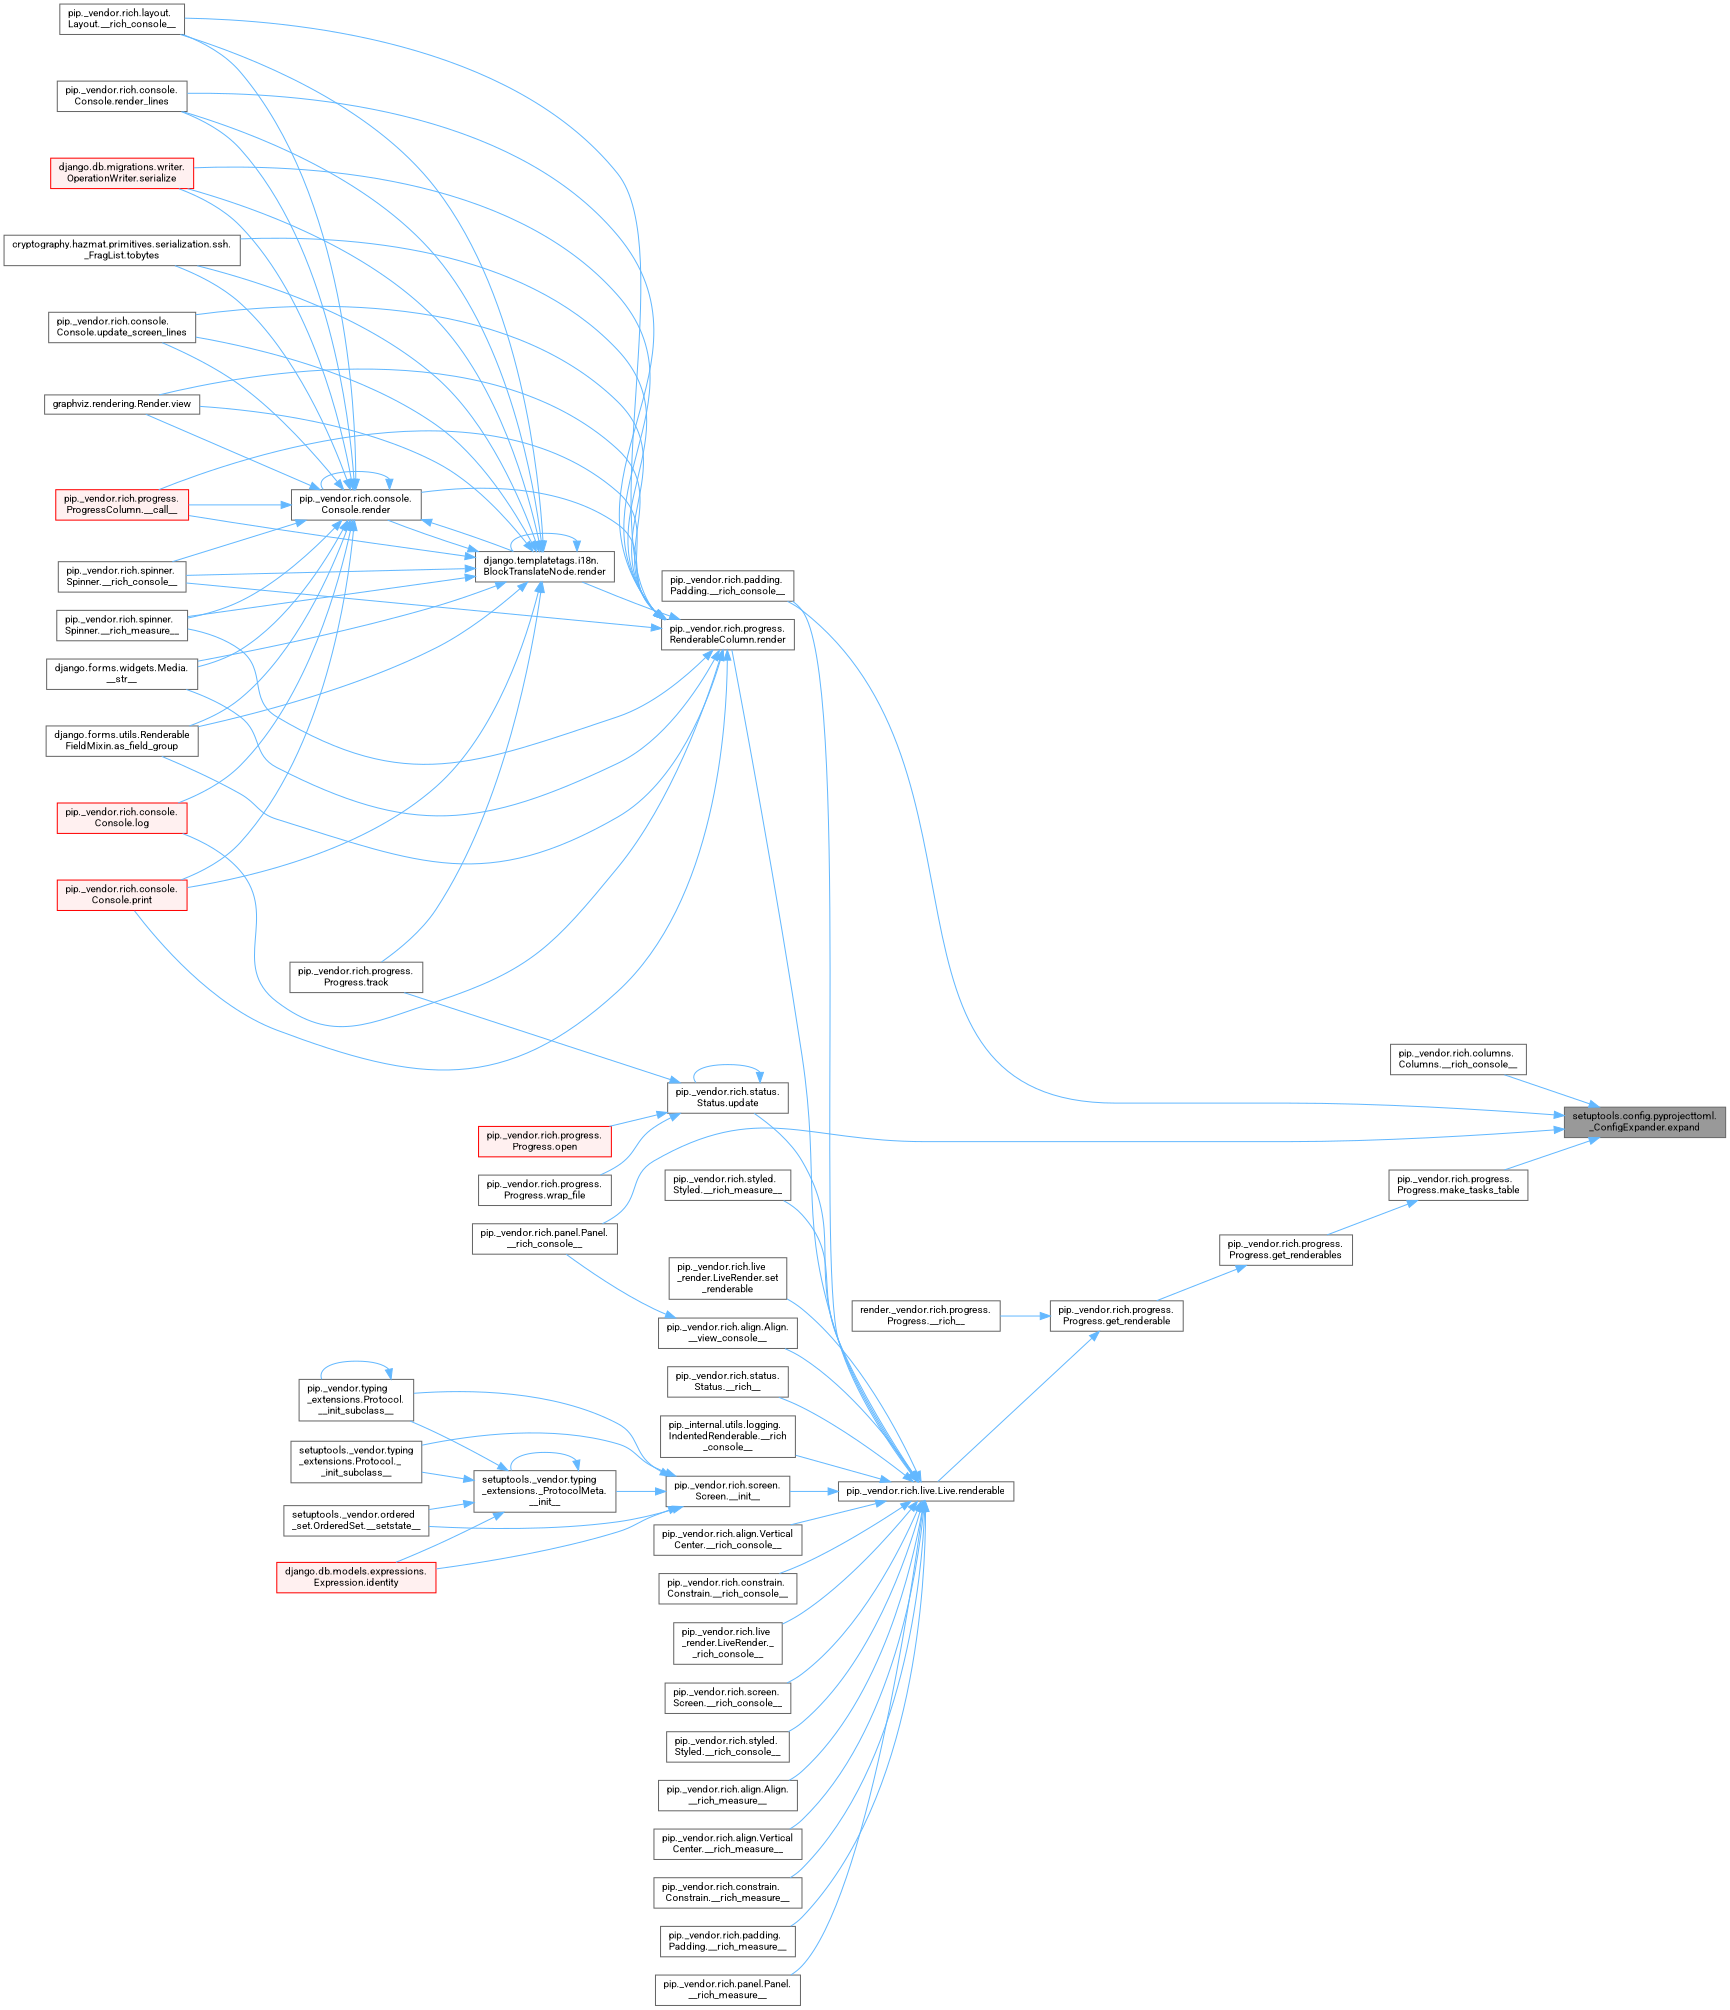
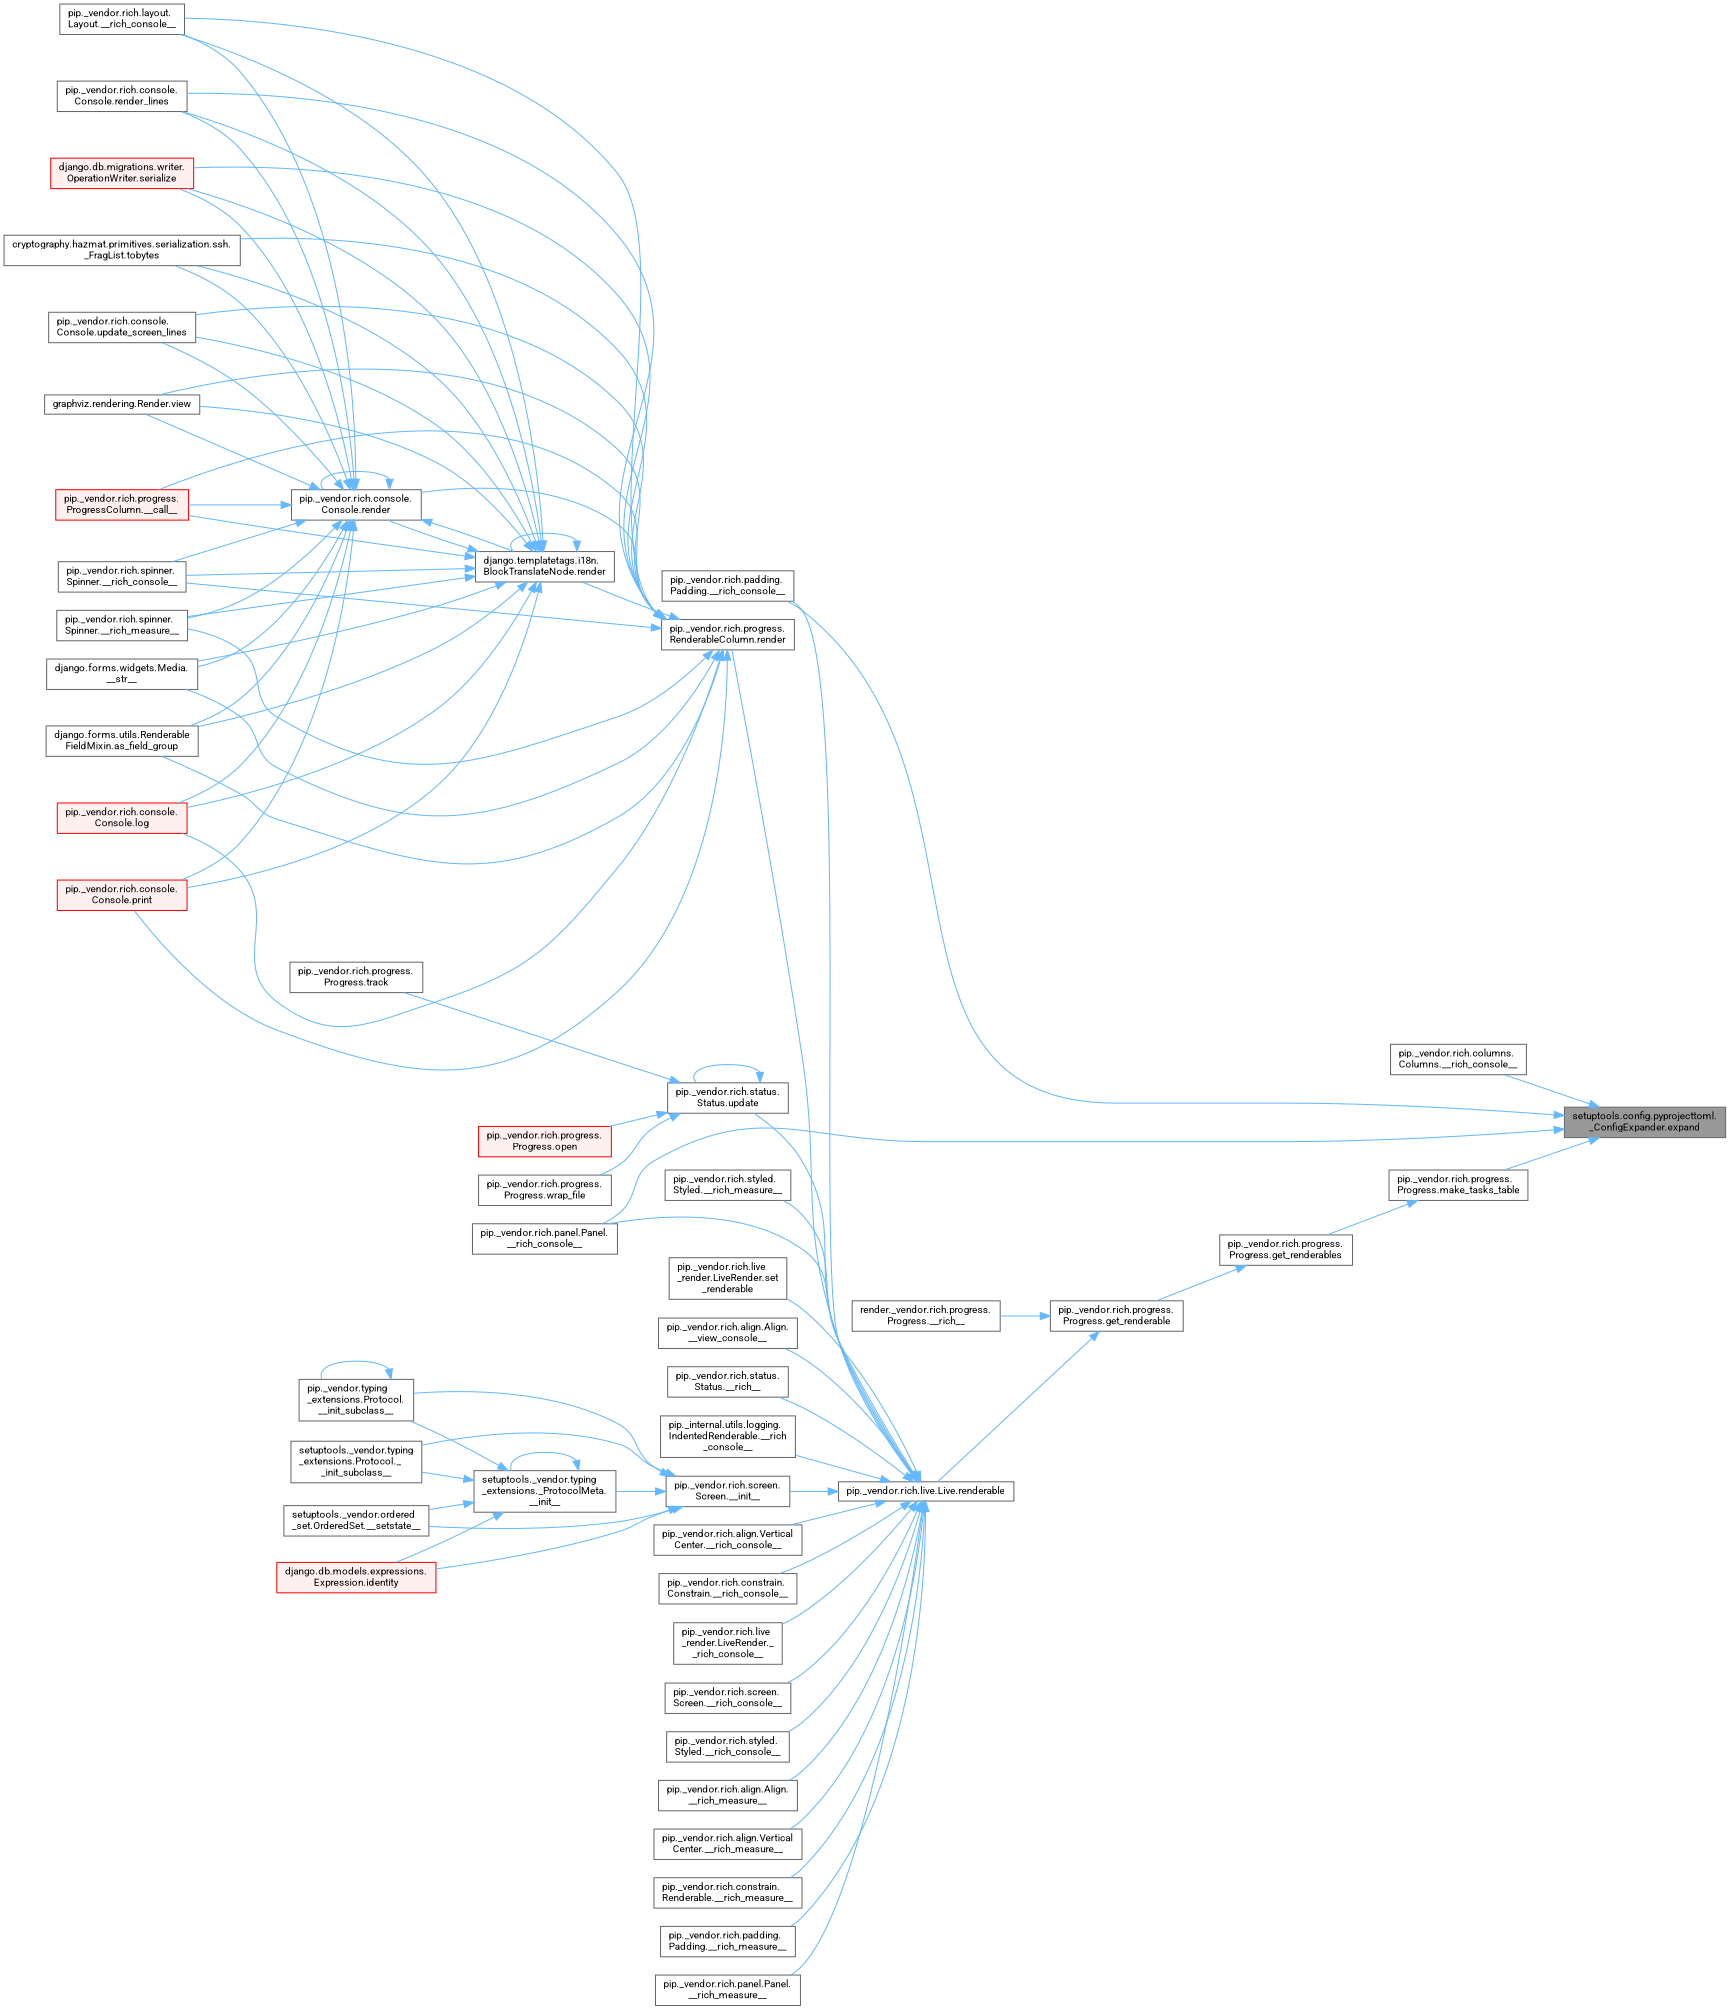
(492, 792) -> (387, 740)
(614, 1287) -> (805, 1252)
(728, 1893) -> (728, 1893)
